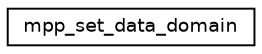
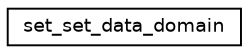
(131, 27) -> (124, 27)
